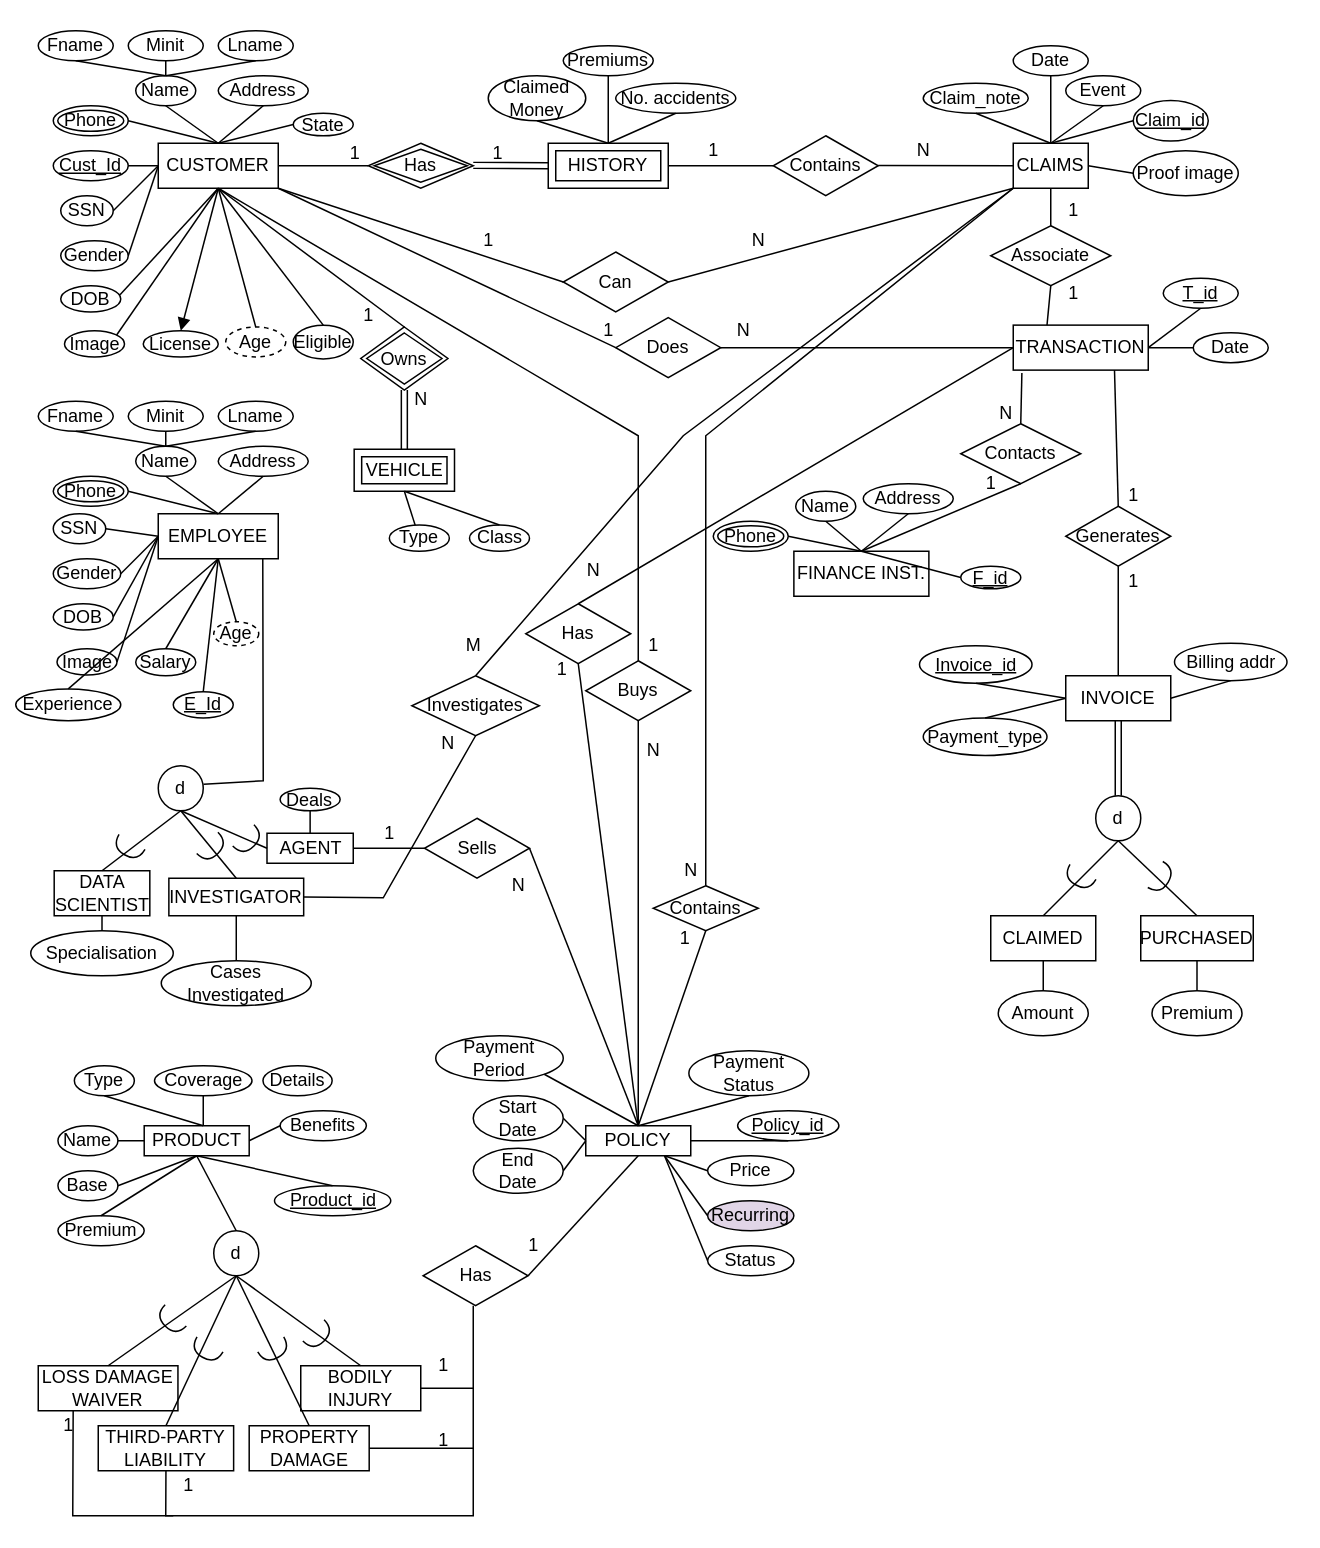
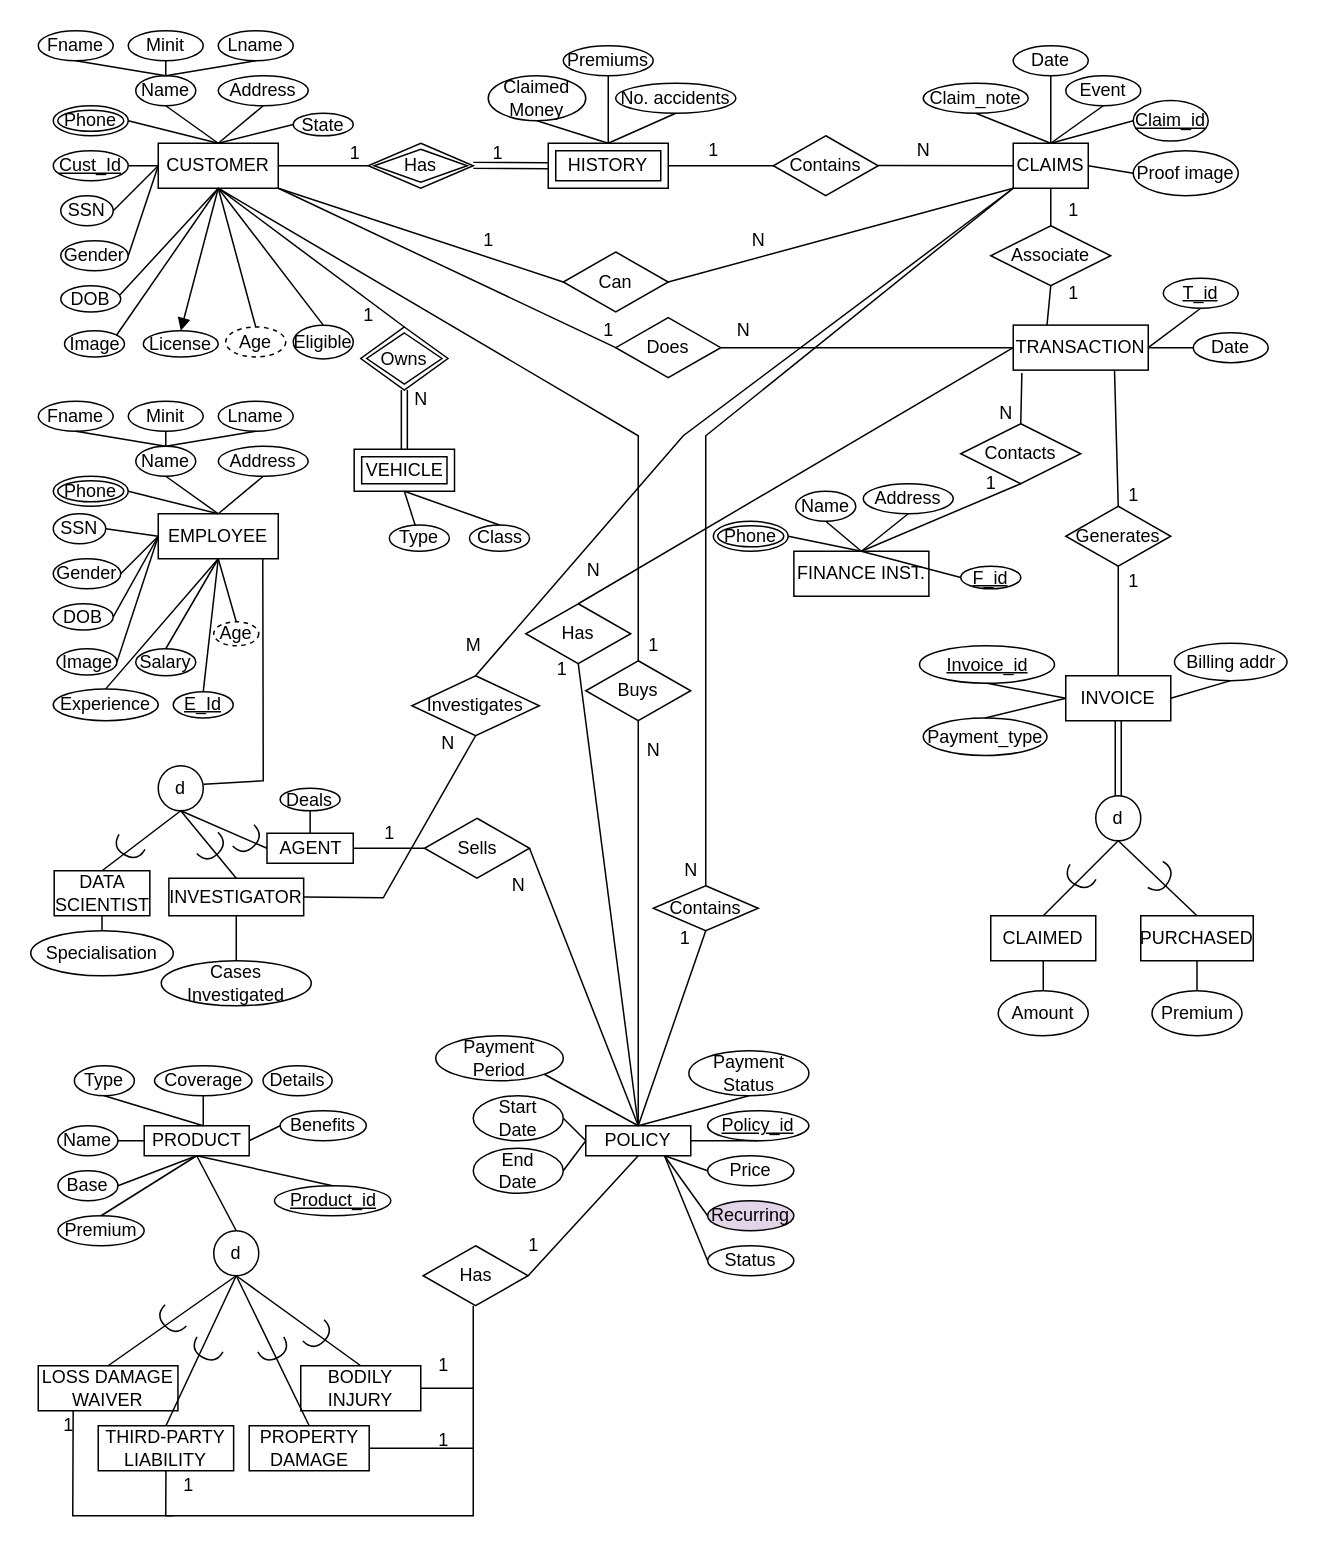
(976, 665) -> (987, 665)
(68, 705) -> (106, 705)
(788, 1126) -> (758, 1126)
